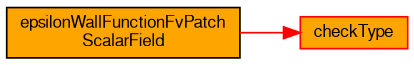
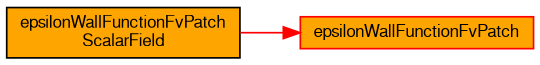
(354, 33) -> (417, 33)
